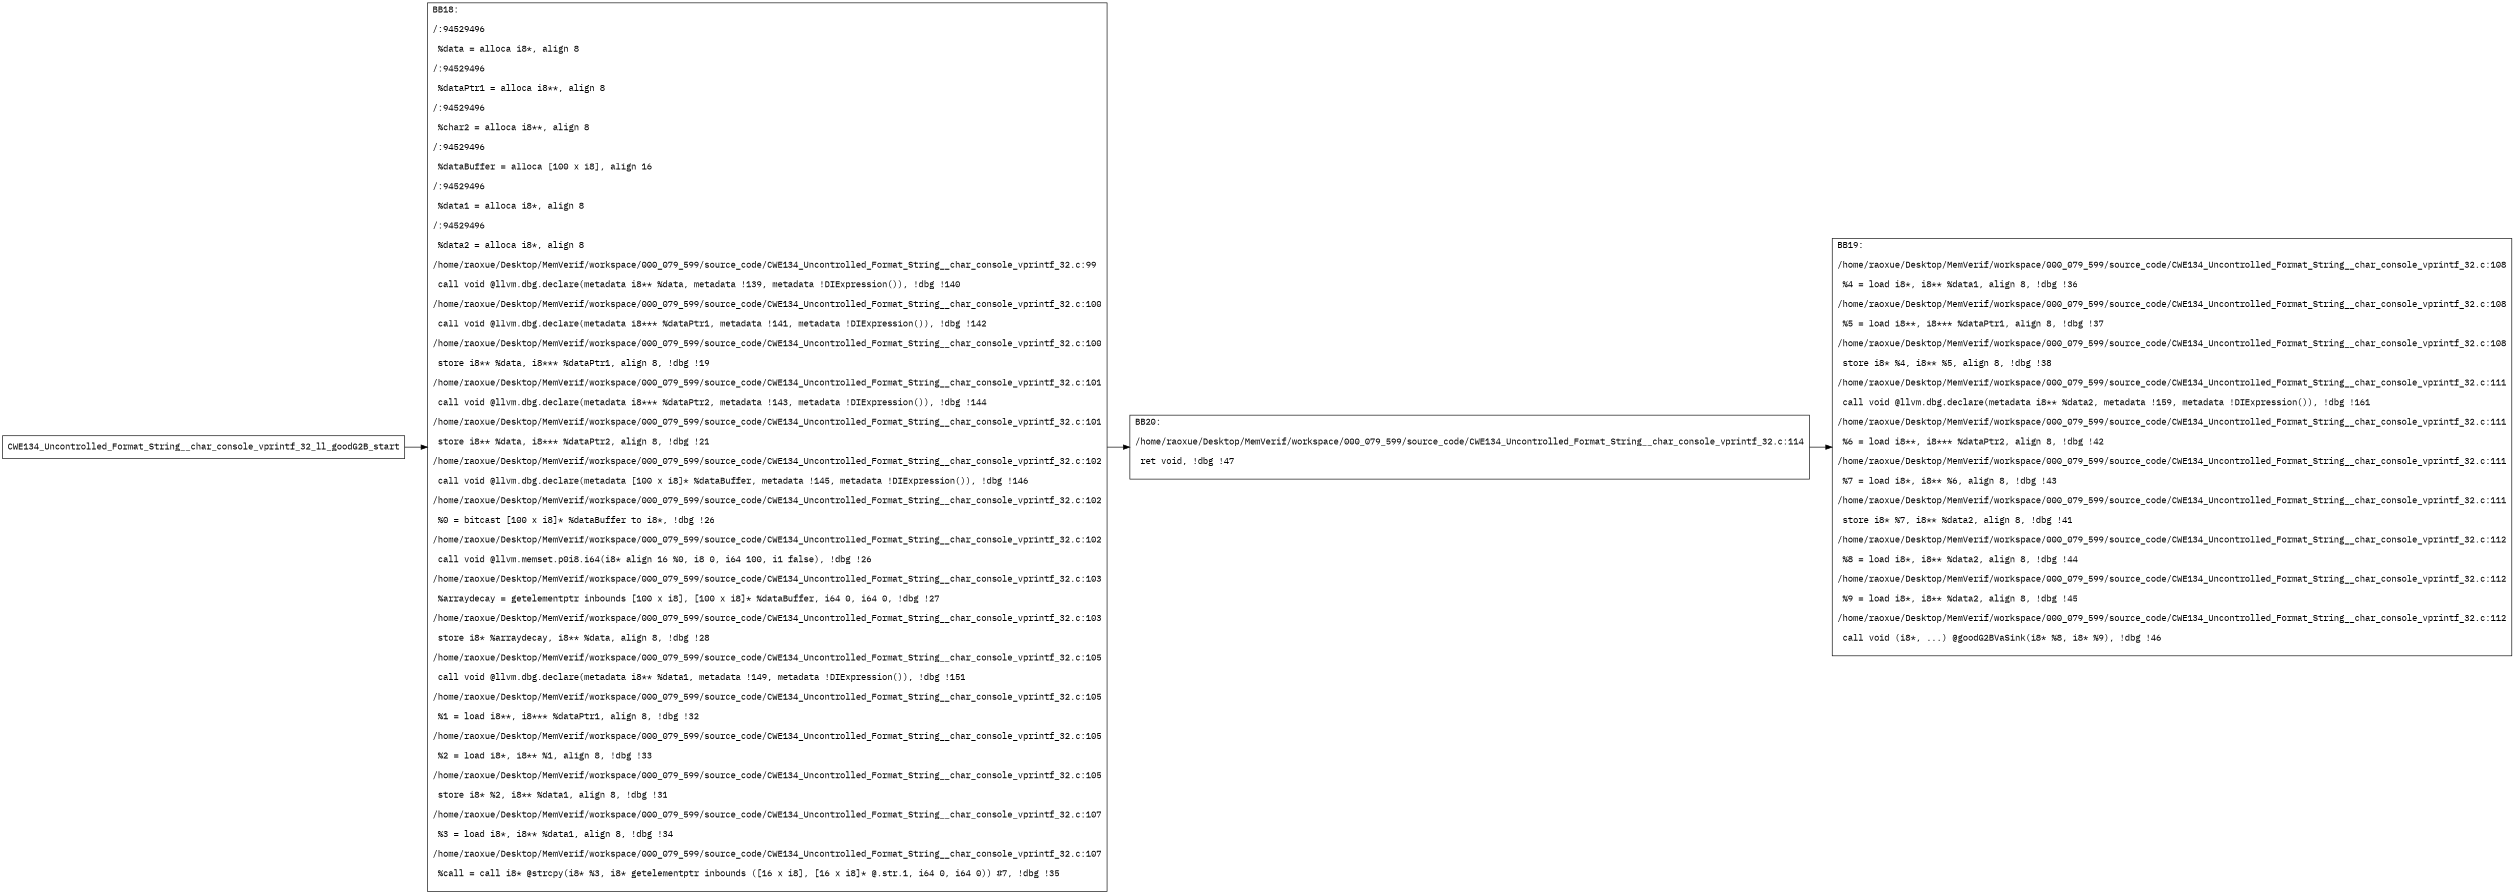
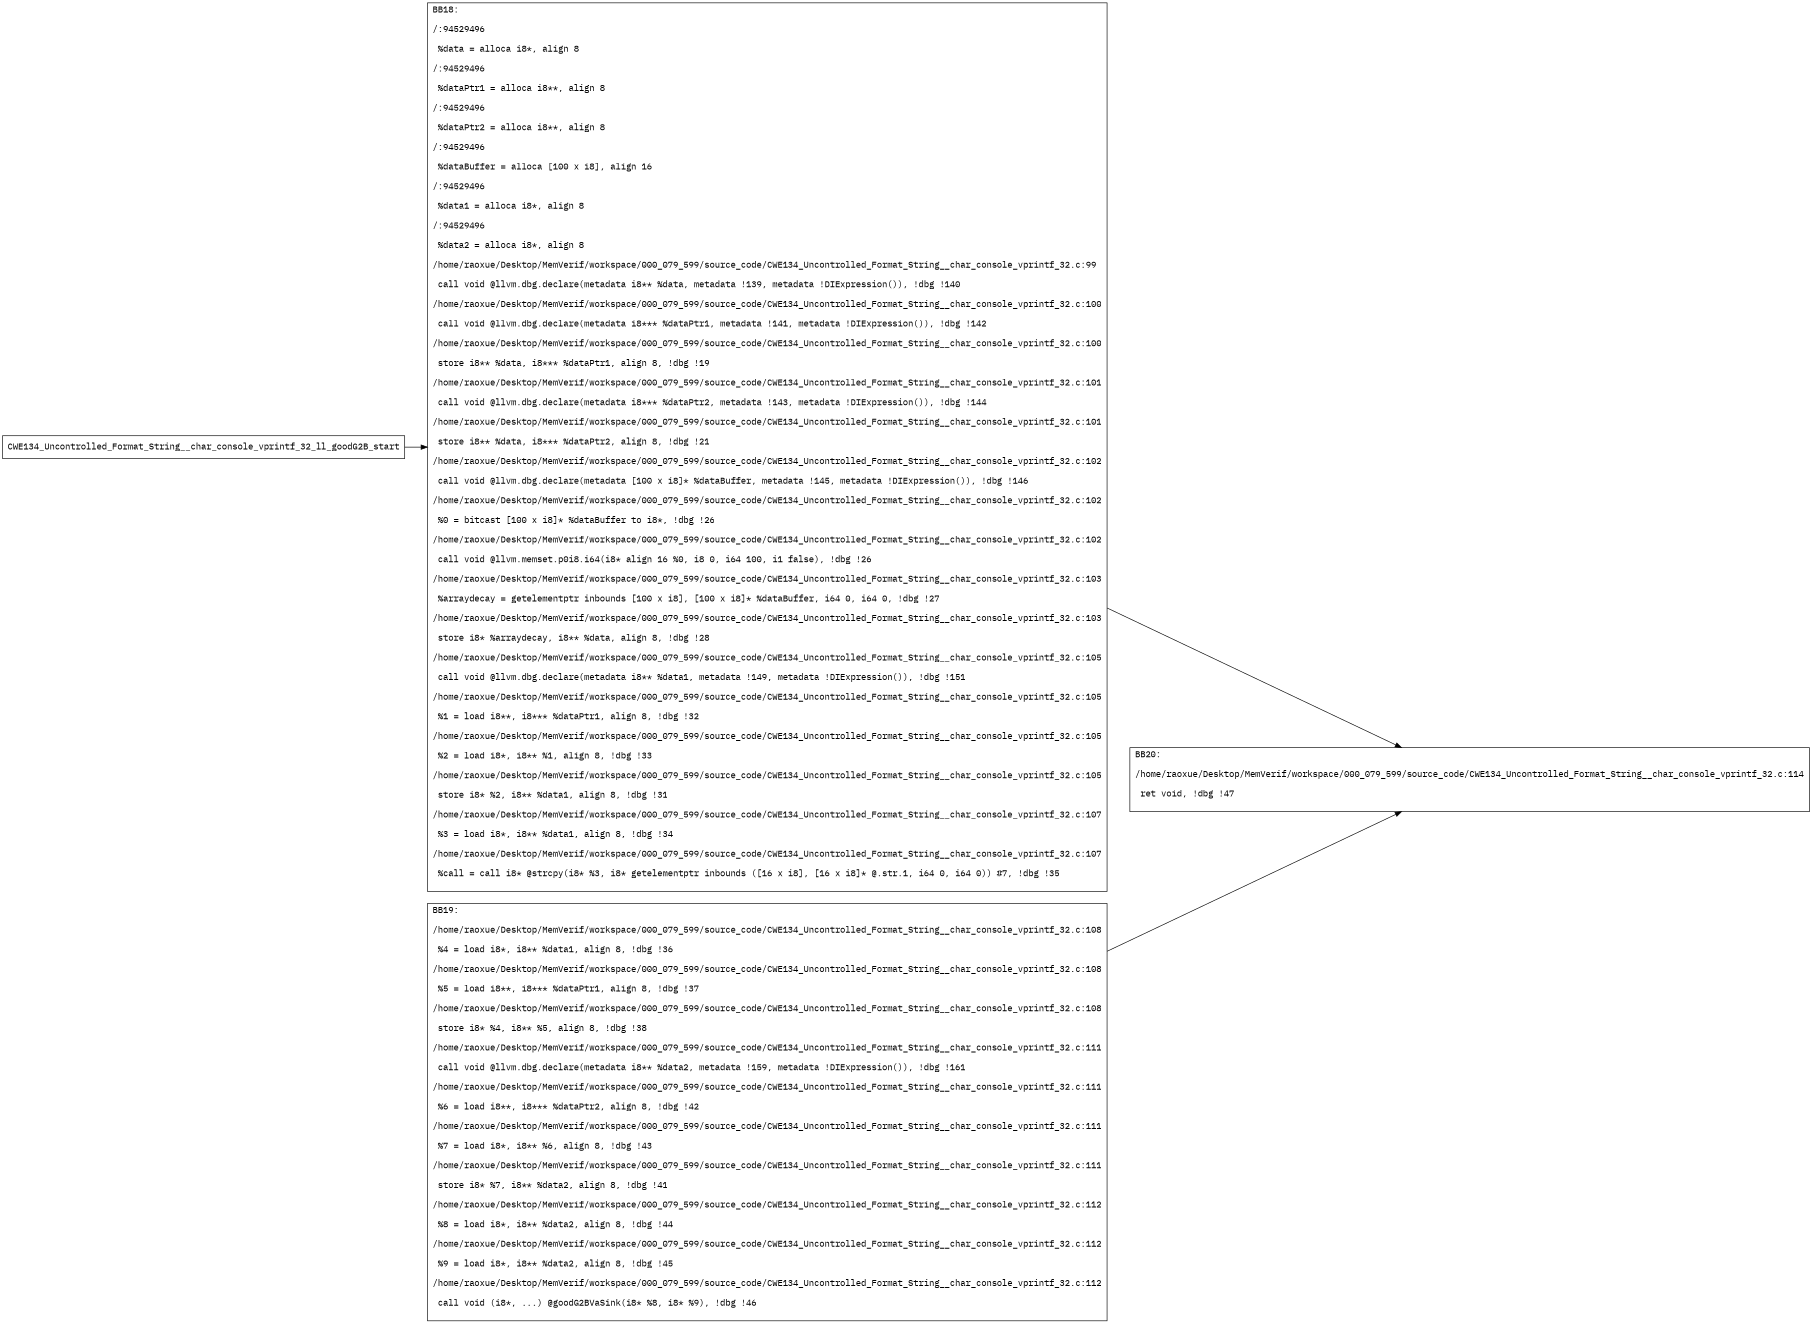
(511, 128) -> (519, 128)
(1818, 447) -> (1251, 883)
